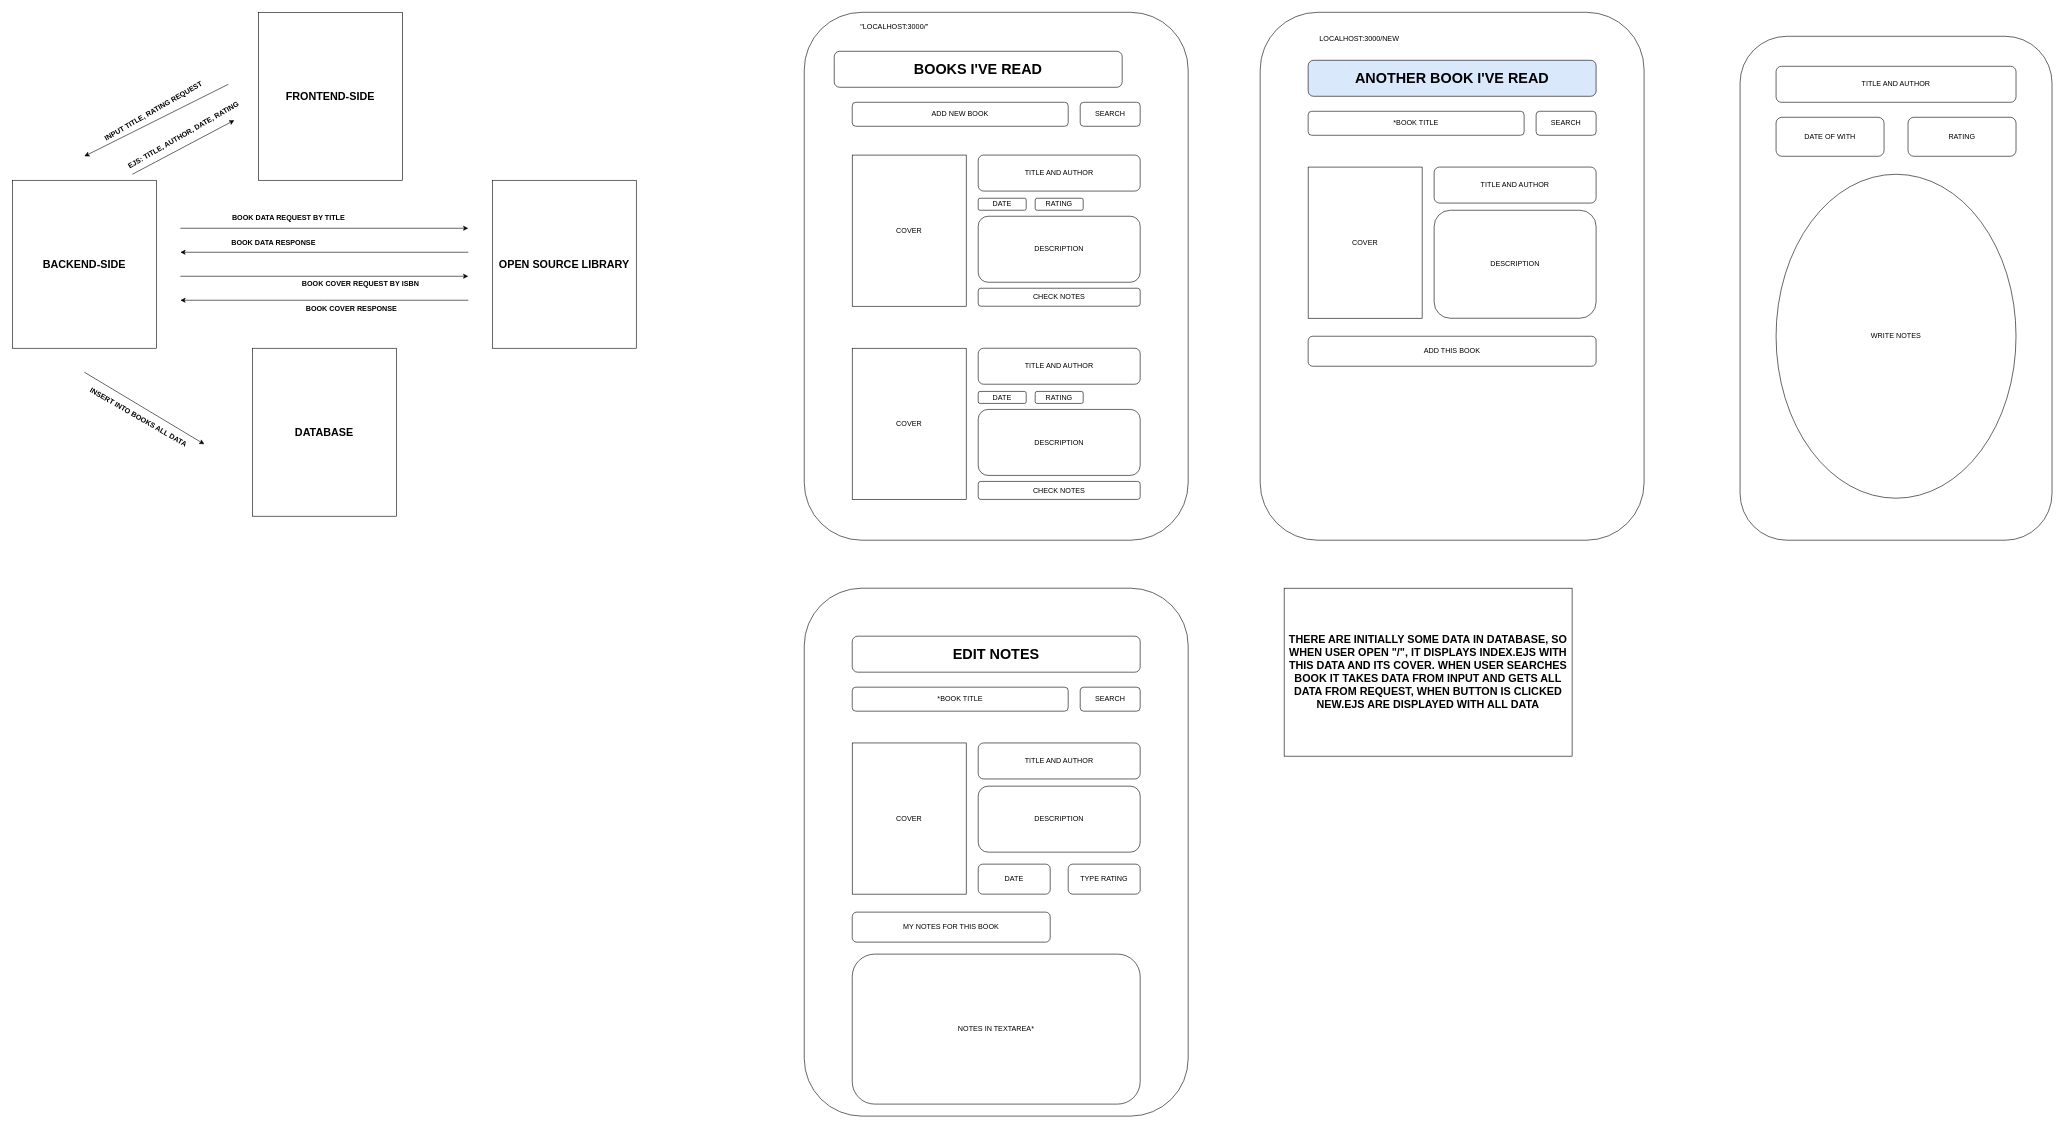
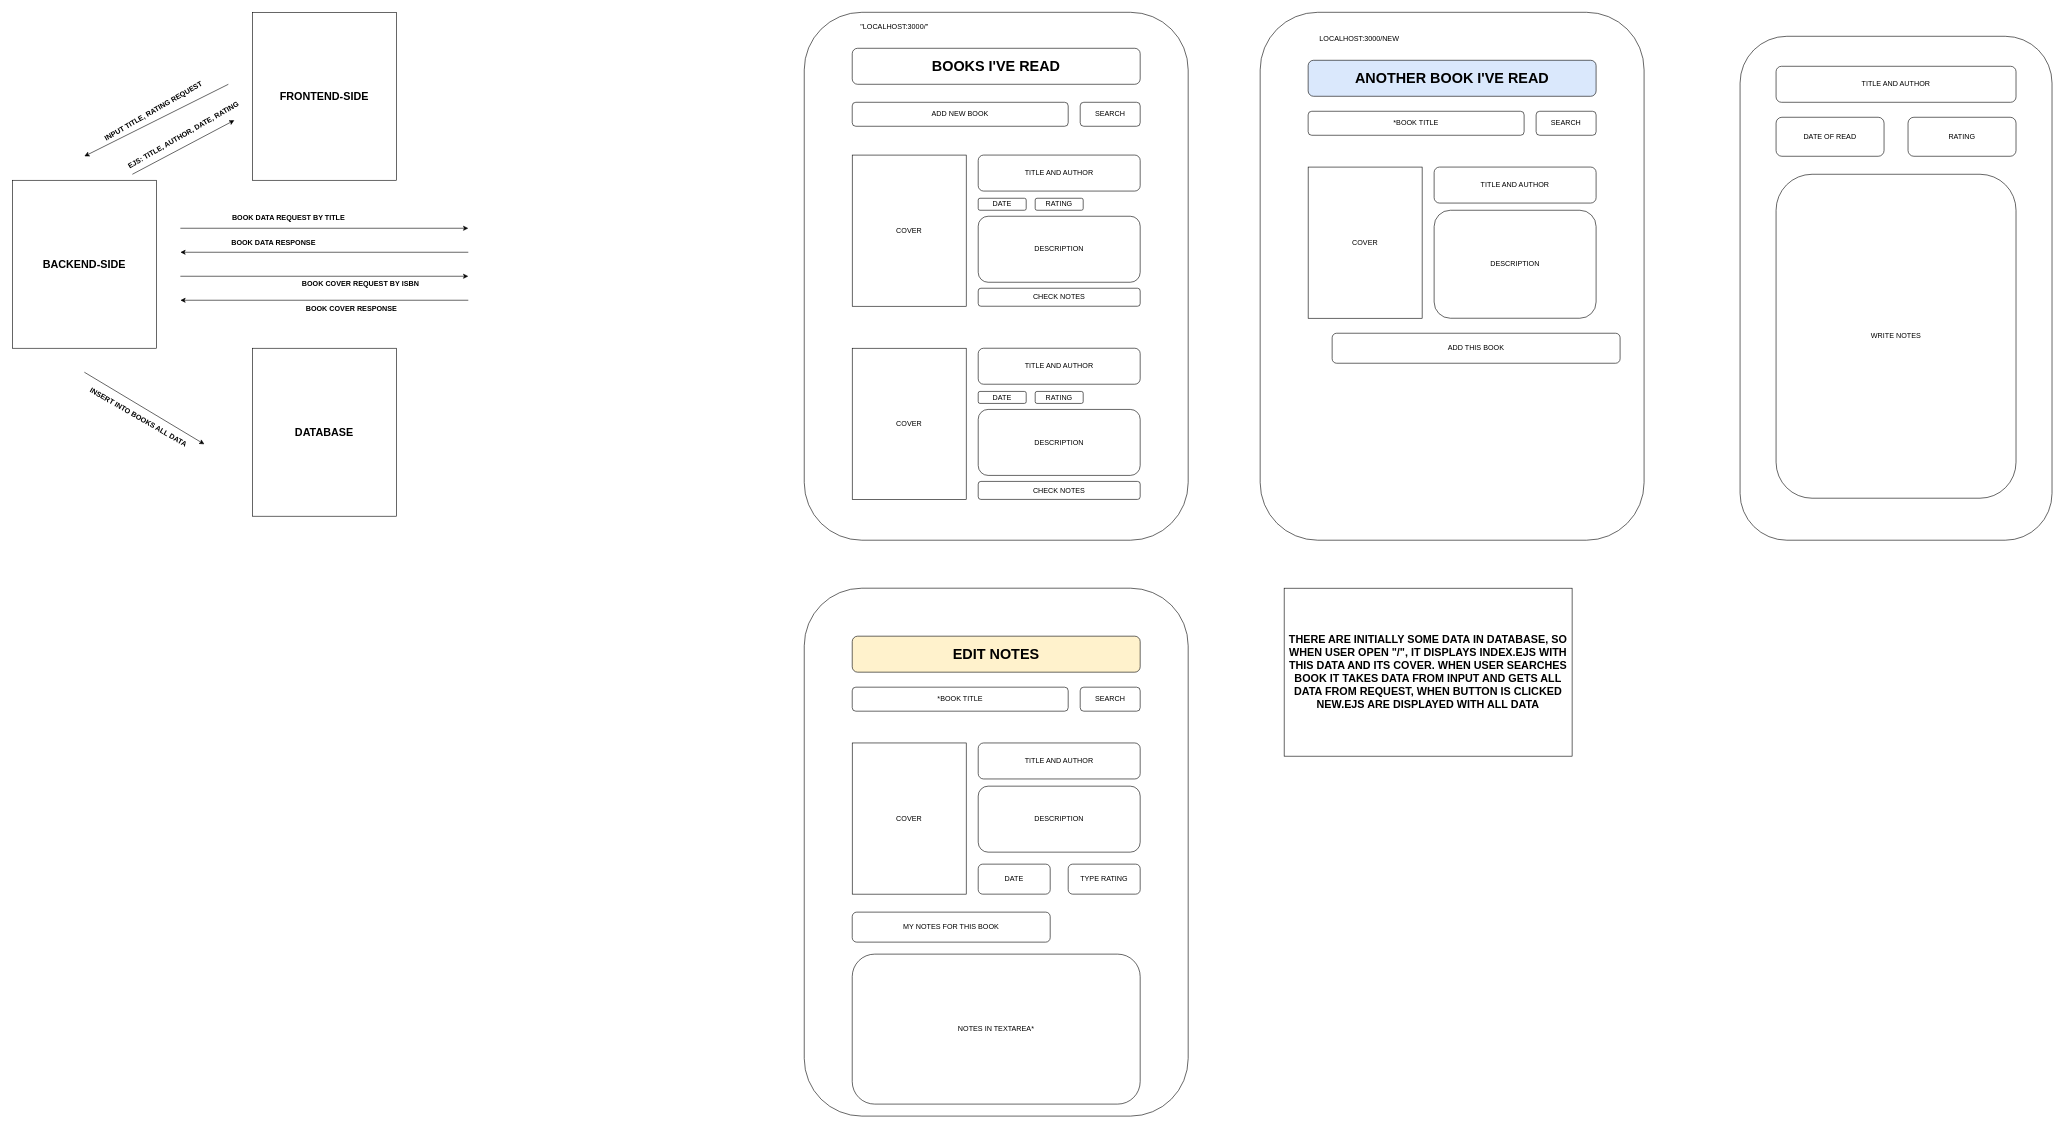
(978, 69) -> (996, 66)
(330, 96) -> (324, 96)
(1830, 137) -> (1830, 137)
(564, 264) -> none
(1896, 336) -> (1896, 336)
(1452, 351) -> (1476, 348)
(996, 654) -> (996, 654)
